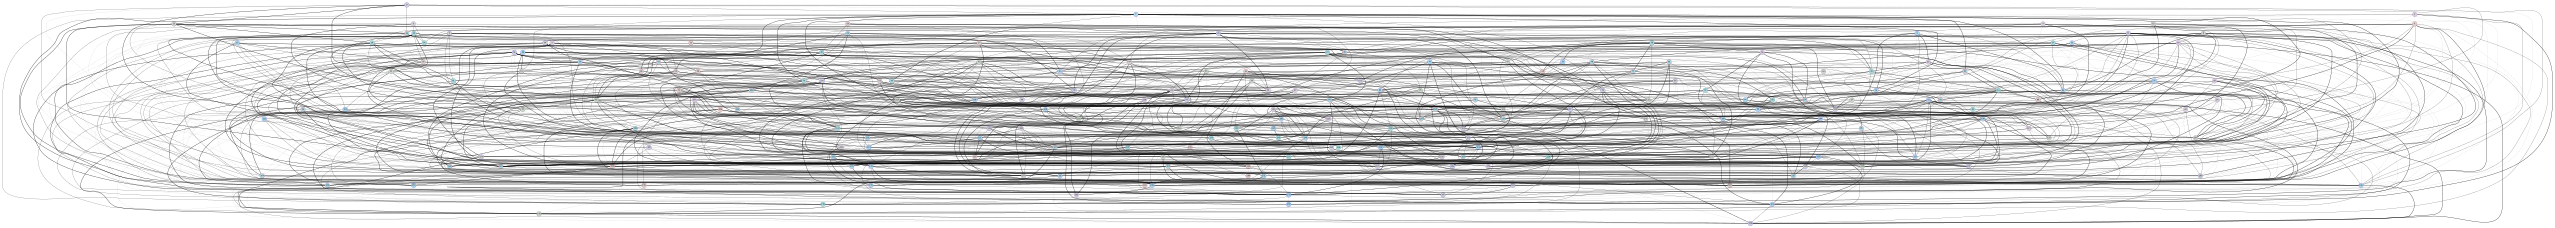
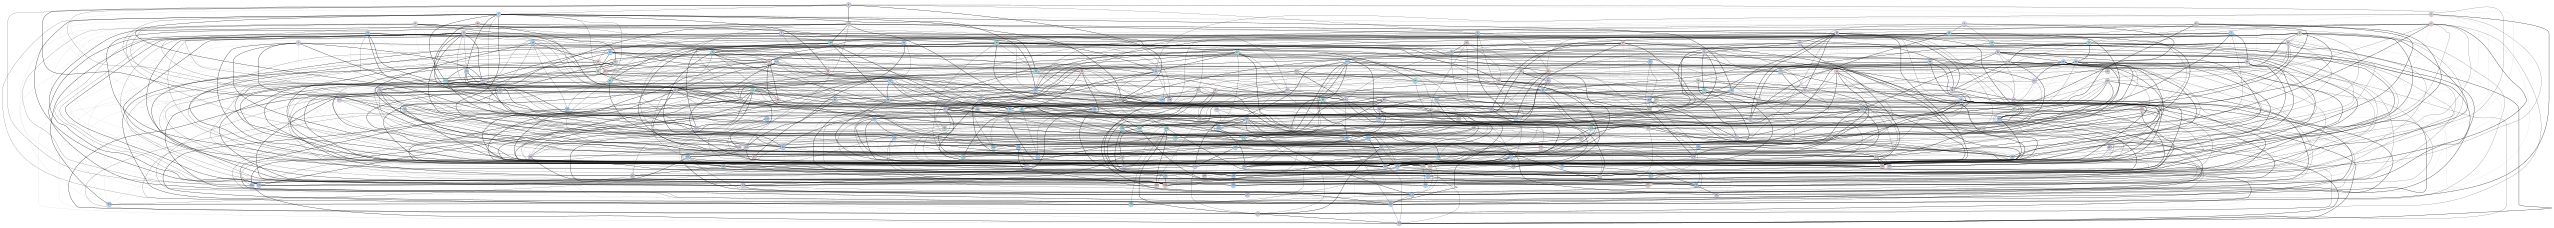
none -> (807, 98)
(169, 154) -> (235, 188)
